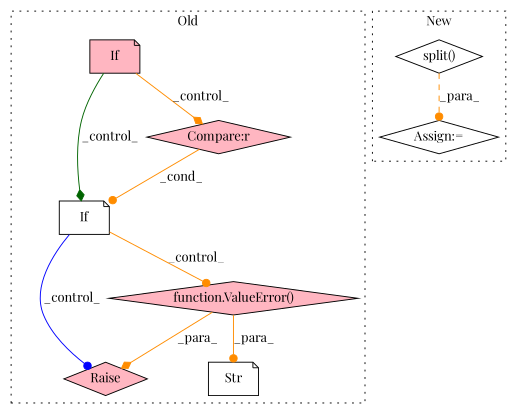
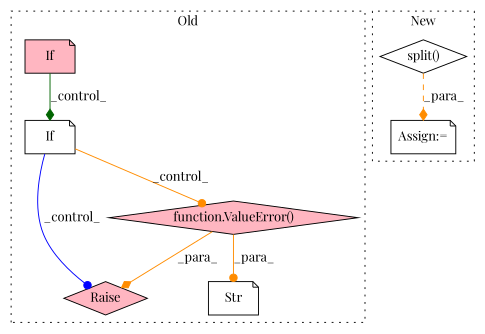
(439, 93) -> (423, 91)
(219, 137) -> none
(439, 137) -> (423, 137)
